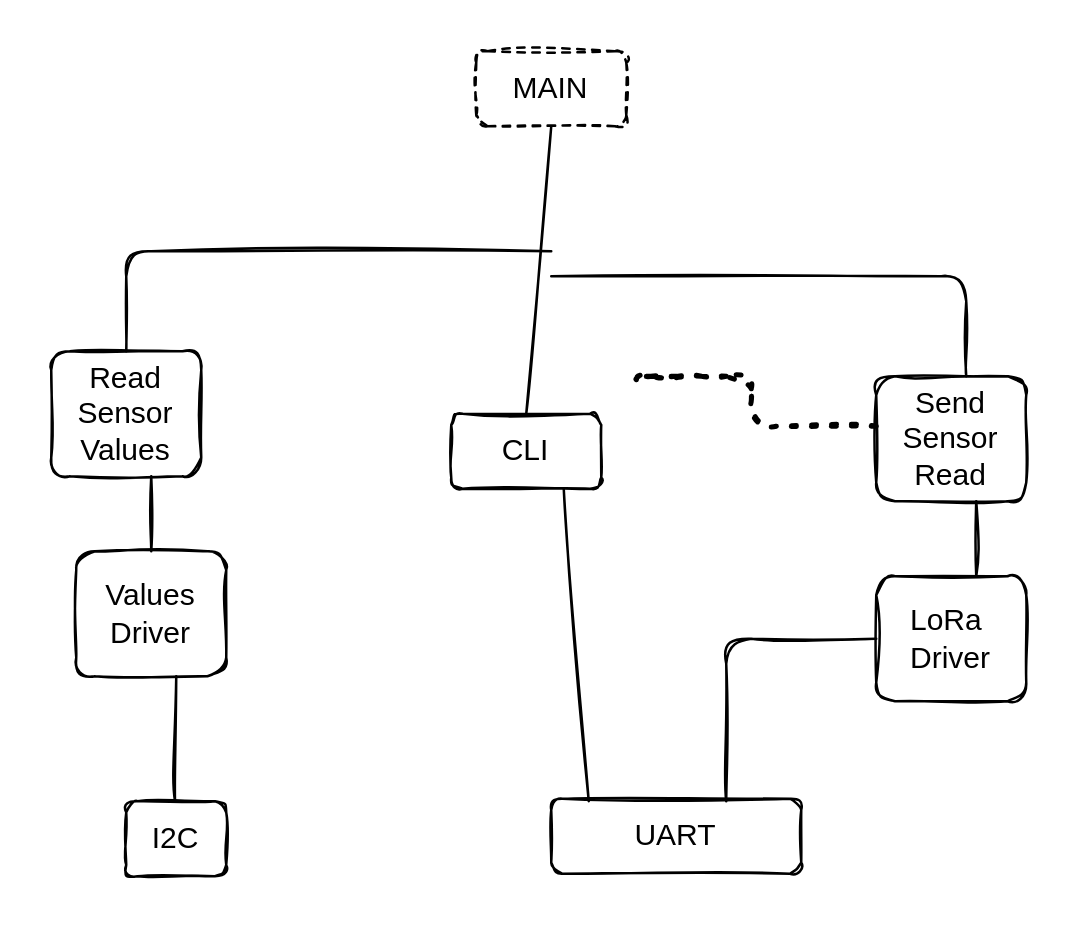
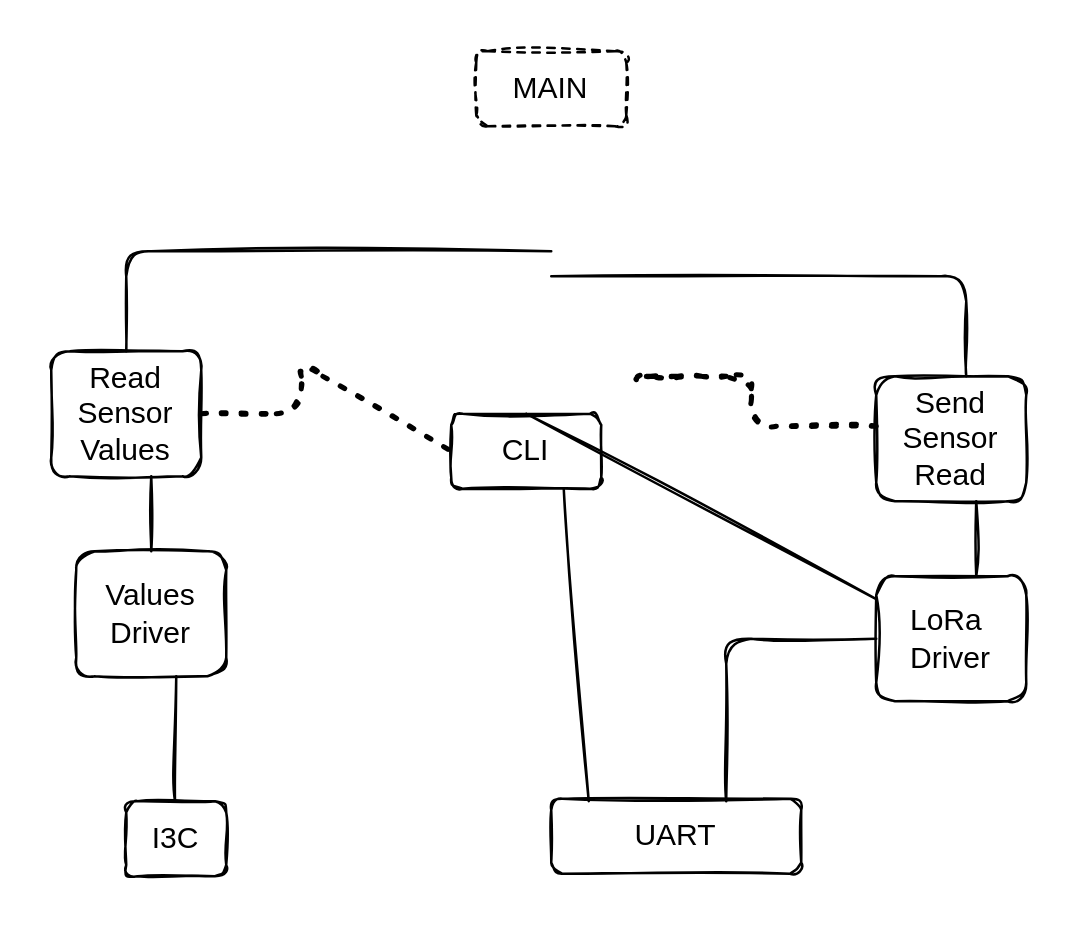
(533, 332) -> (738, 526)
none -> (325, 377)
(176, 839) -> (176, 839)
